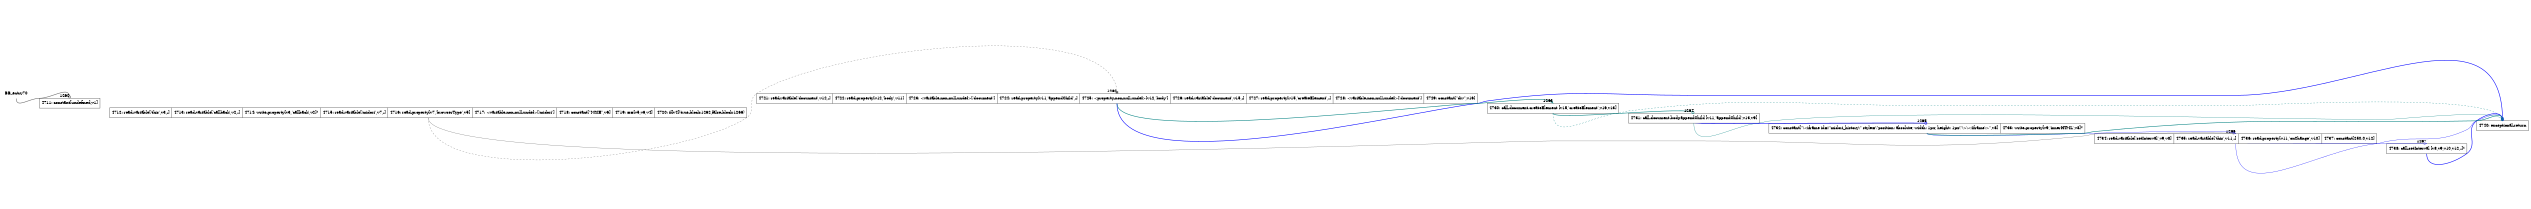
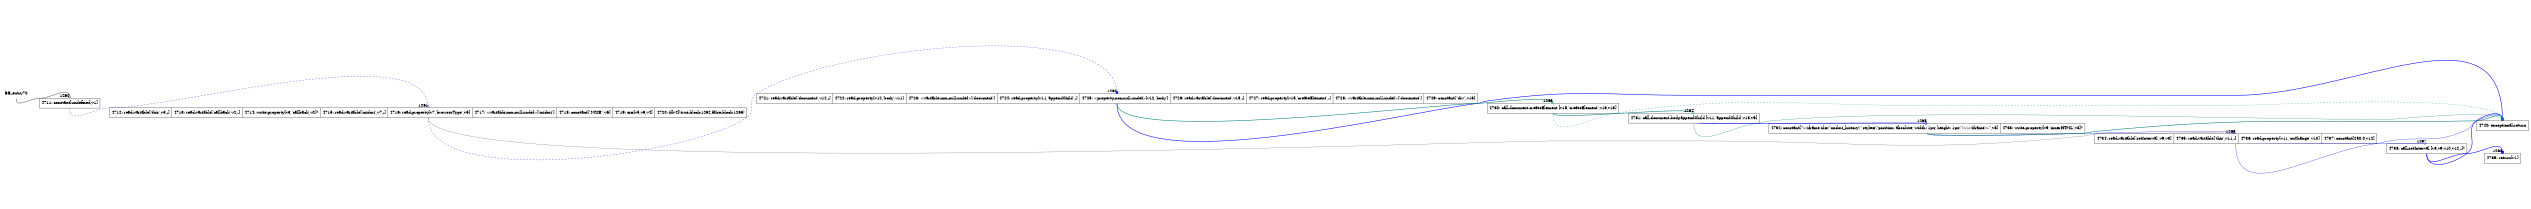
none -> (251, 88)
(763, 90) -> (763, 90)
none -> (2503, 158)
